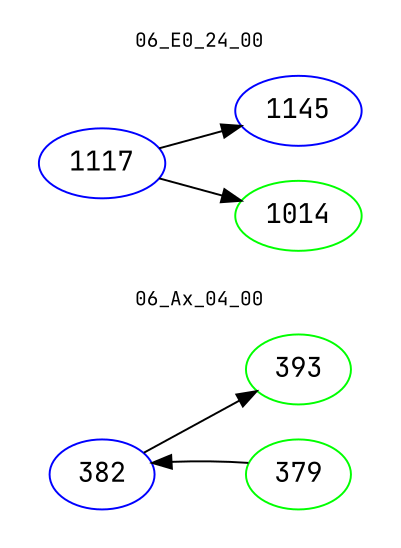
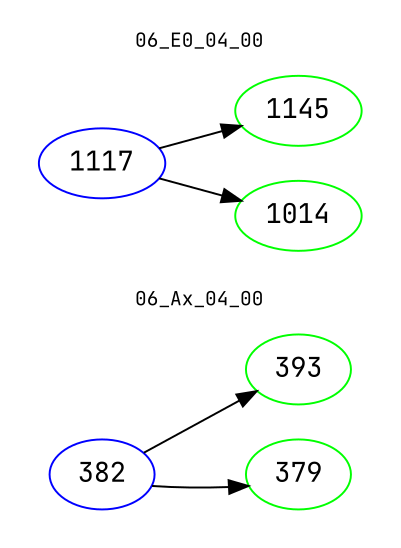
(200, 42) -> (200, 42)
(298, 111) -> (298, 111)
(210, 461) -> (190, 488)
